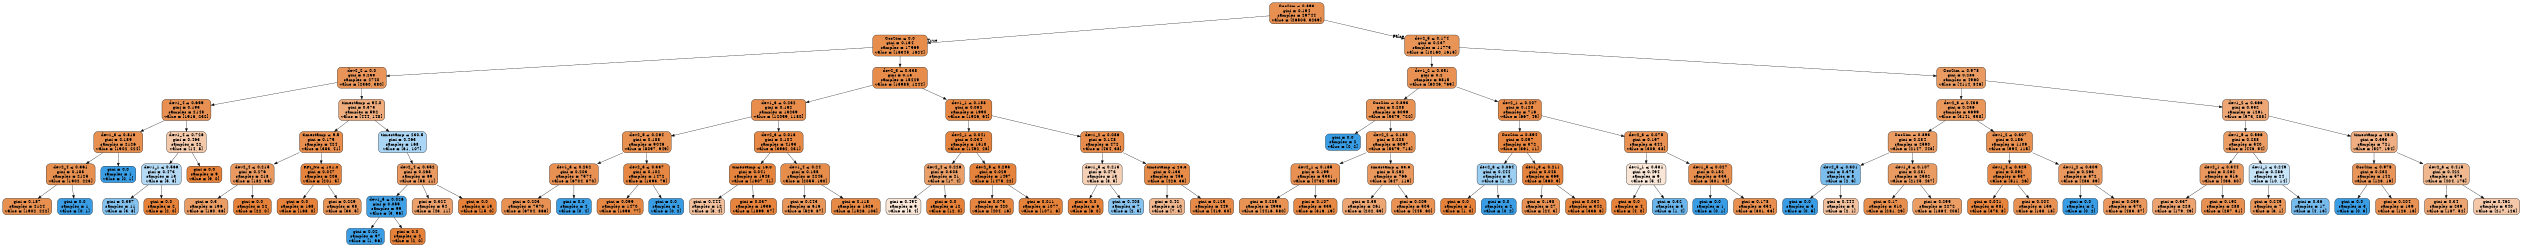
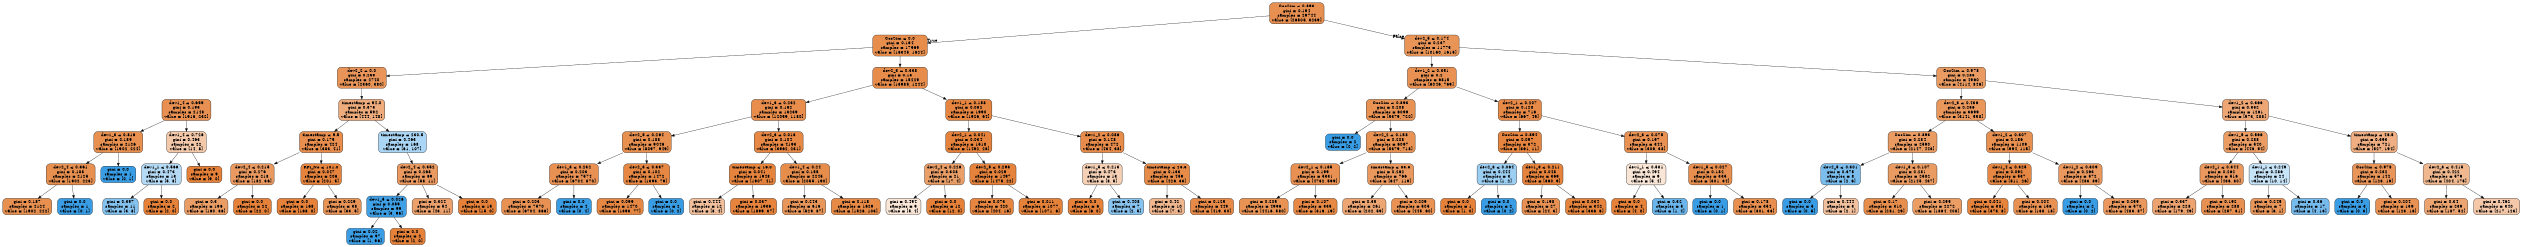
(276, 94) -> none
